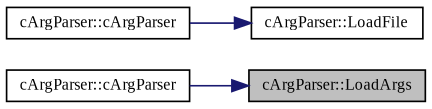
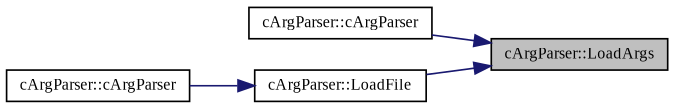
none -> (450, 71)
